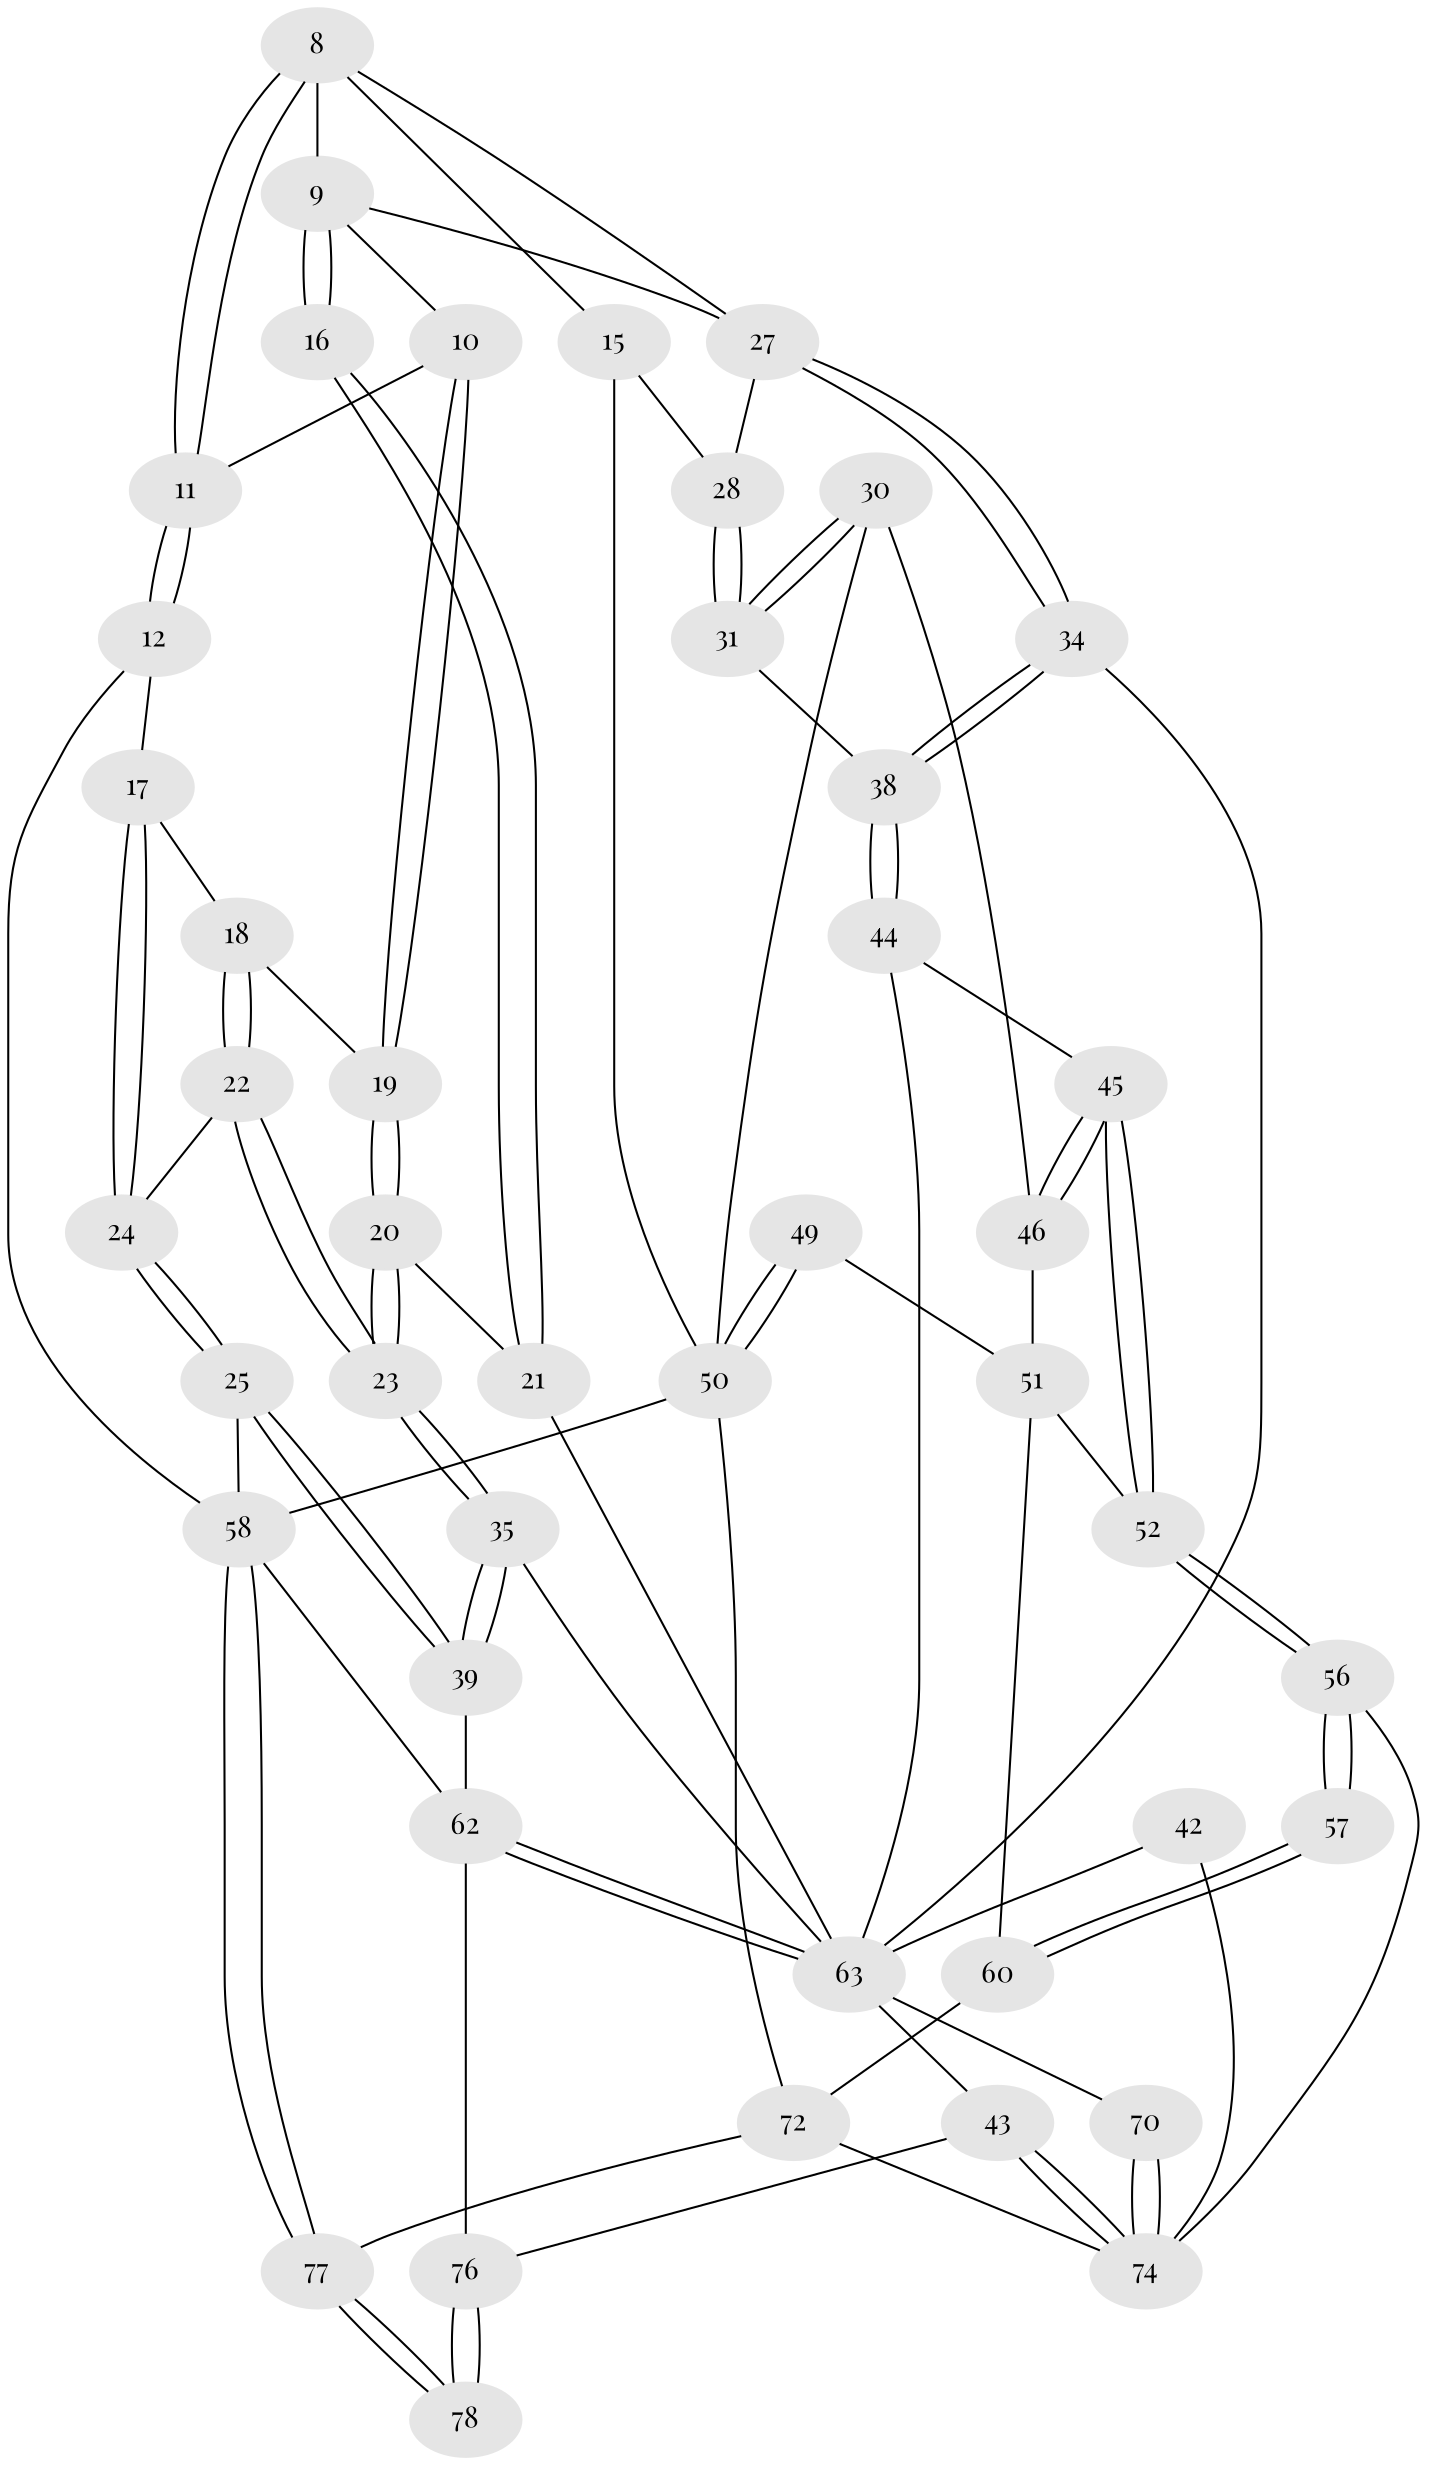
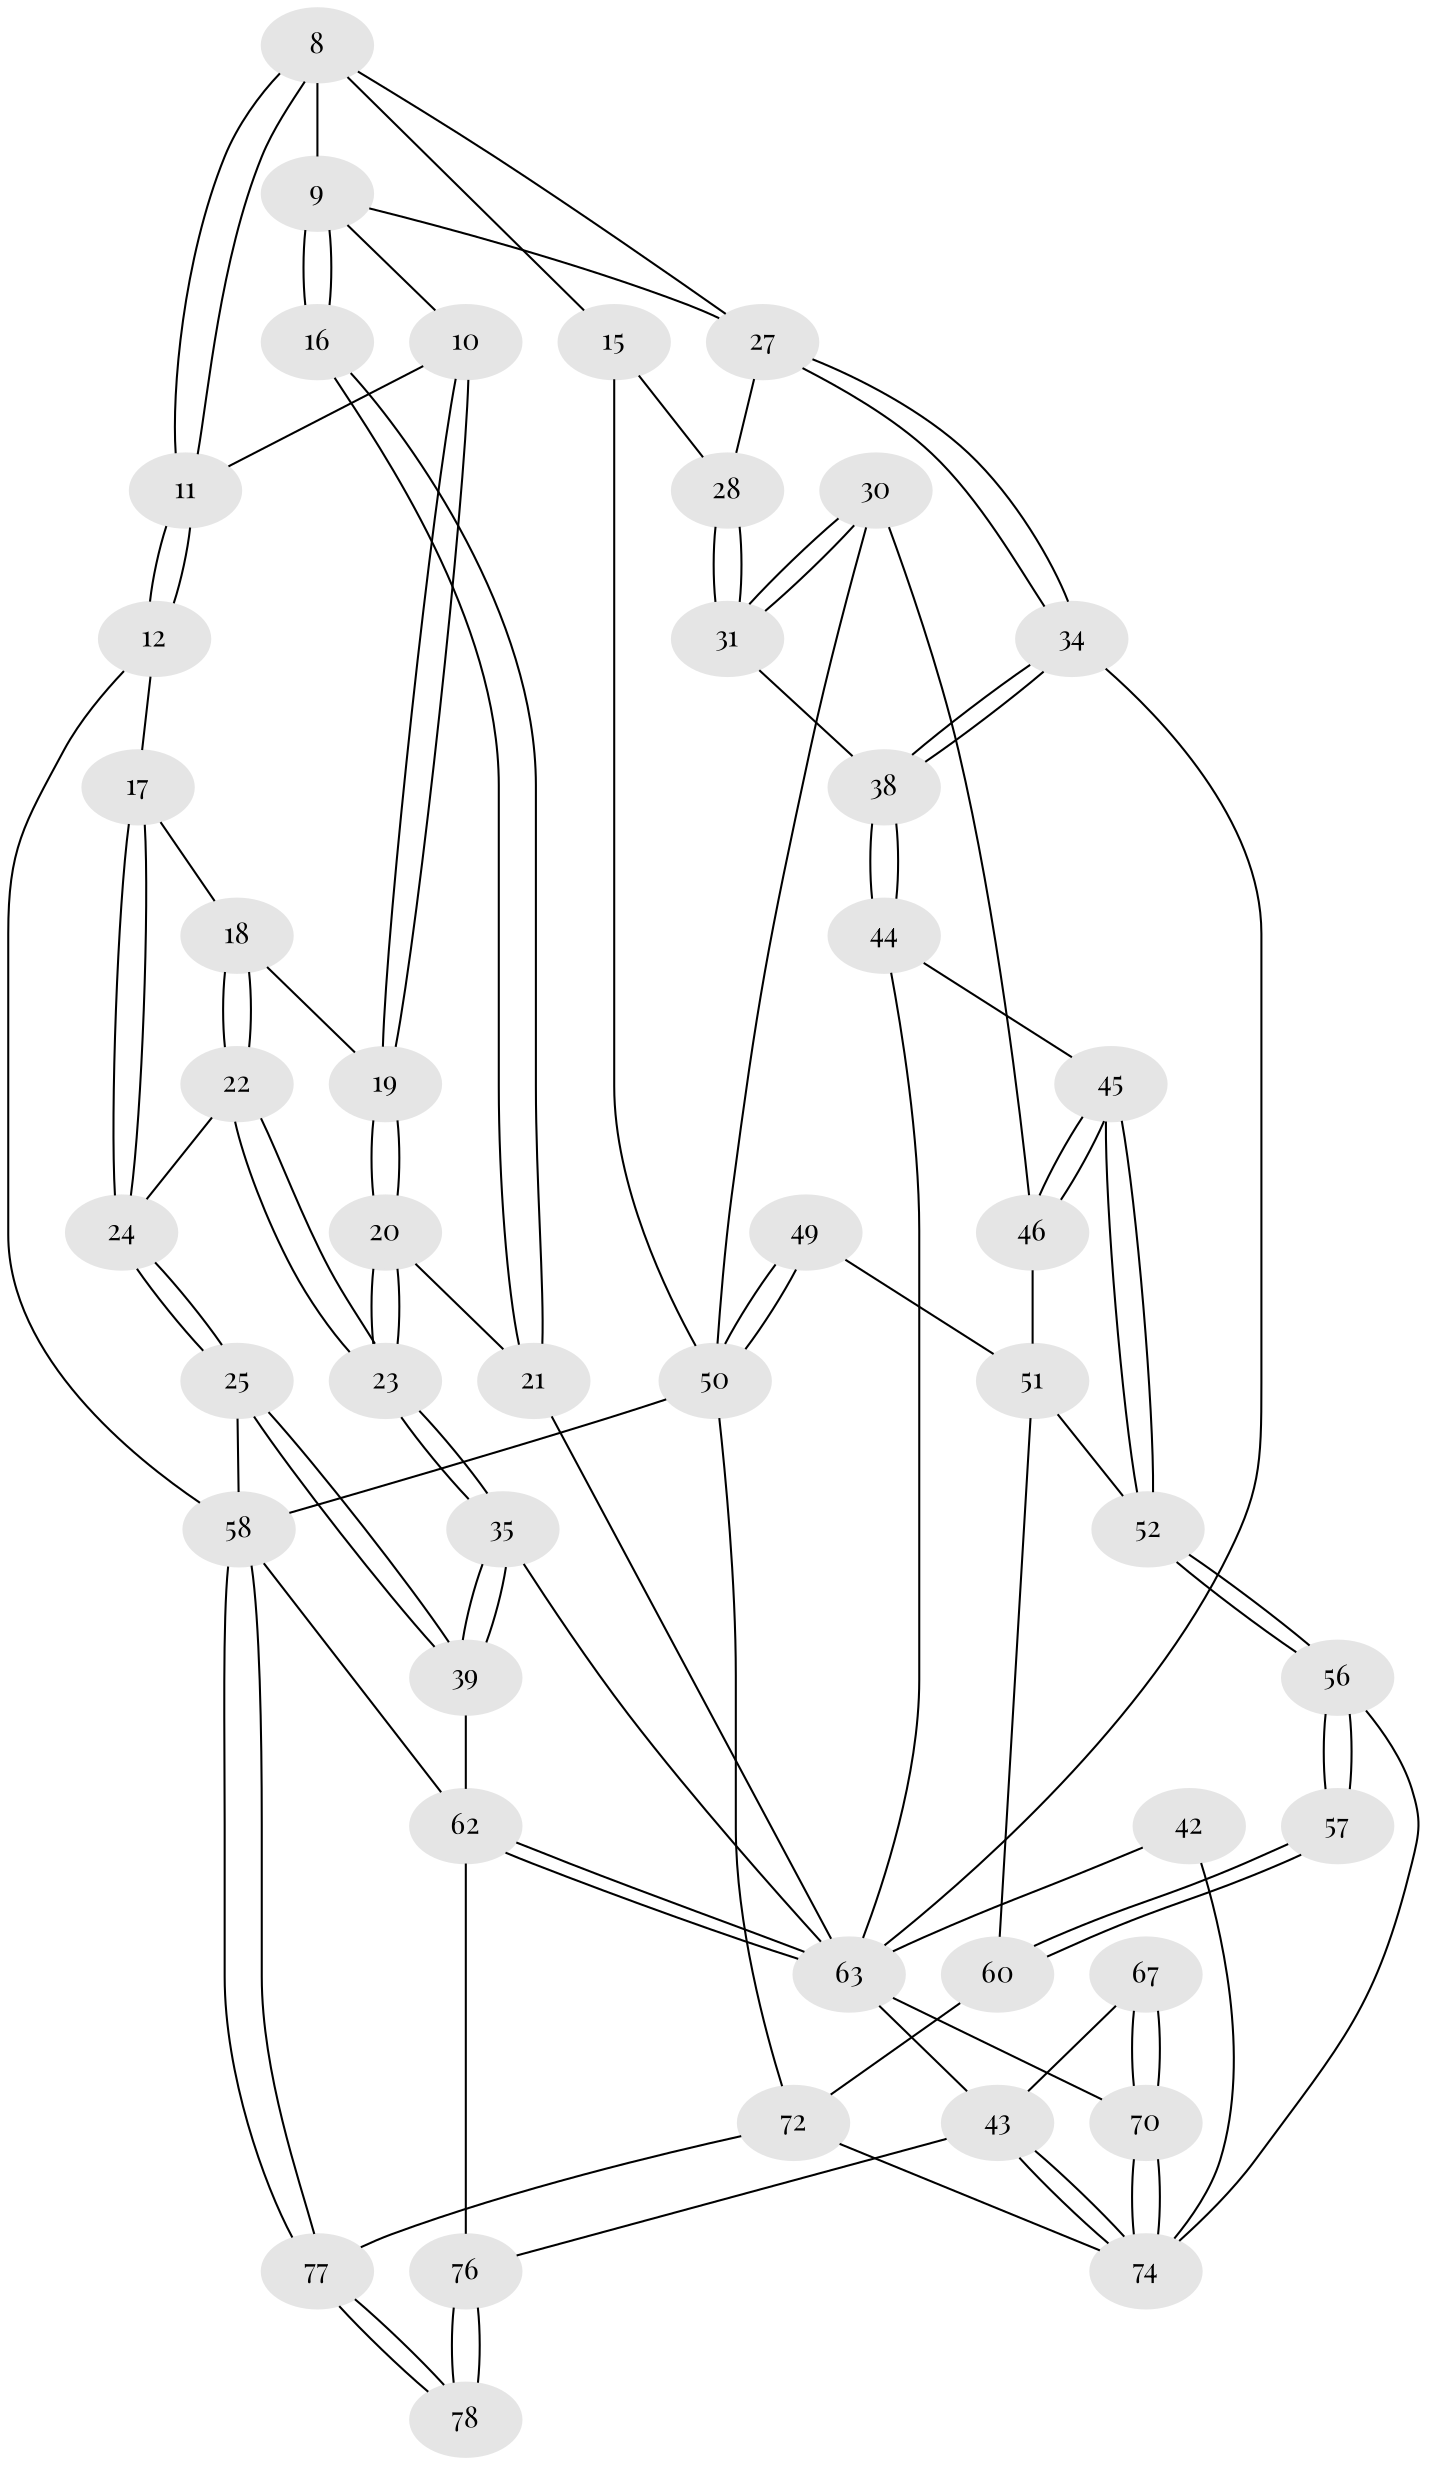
none -> (1146, 1975)
